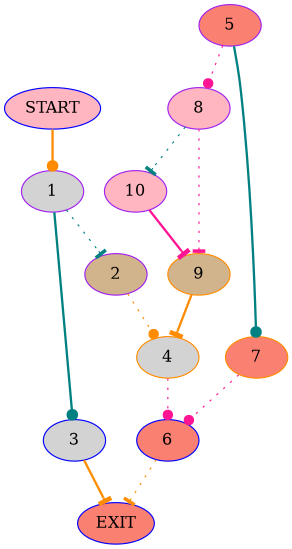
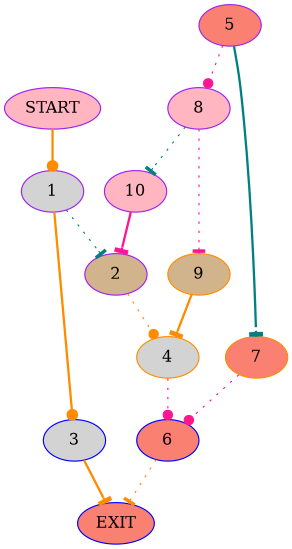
(53, 108) -> (53, 108)
(249, 186) -> (249, 186)
(165, 231) -> (127, 230)
(63, 311) -> (63, 311)
